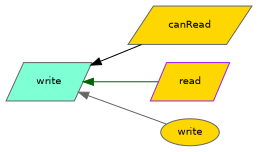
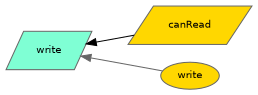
(190, 82) -> none
